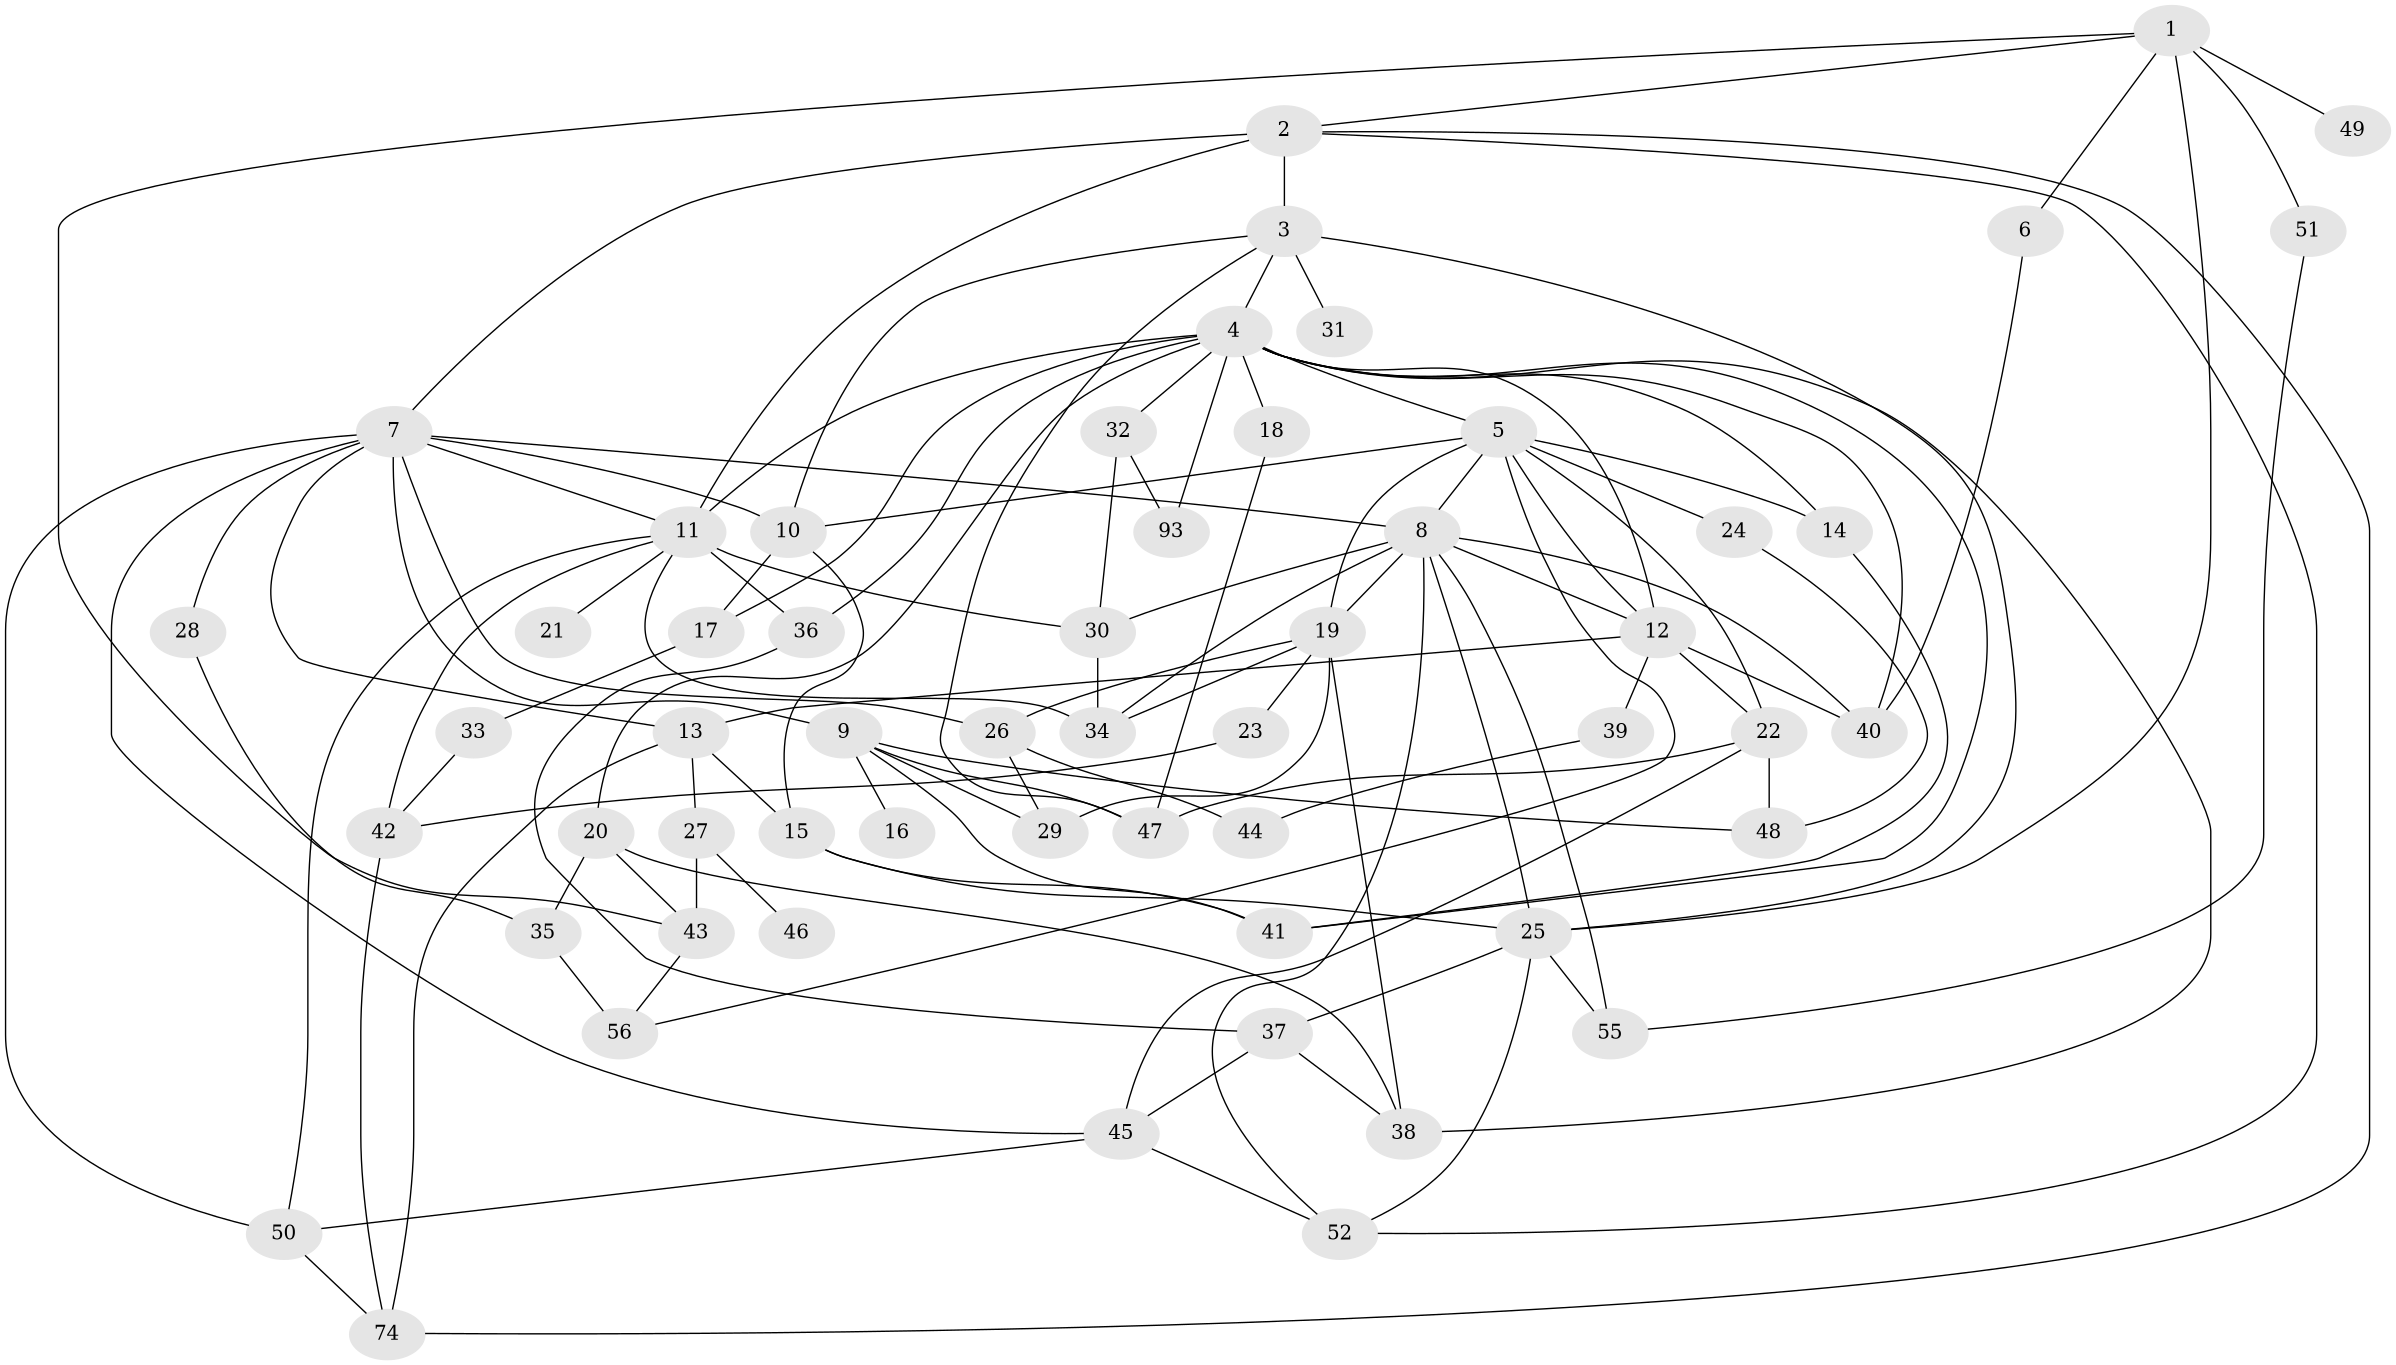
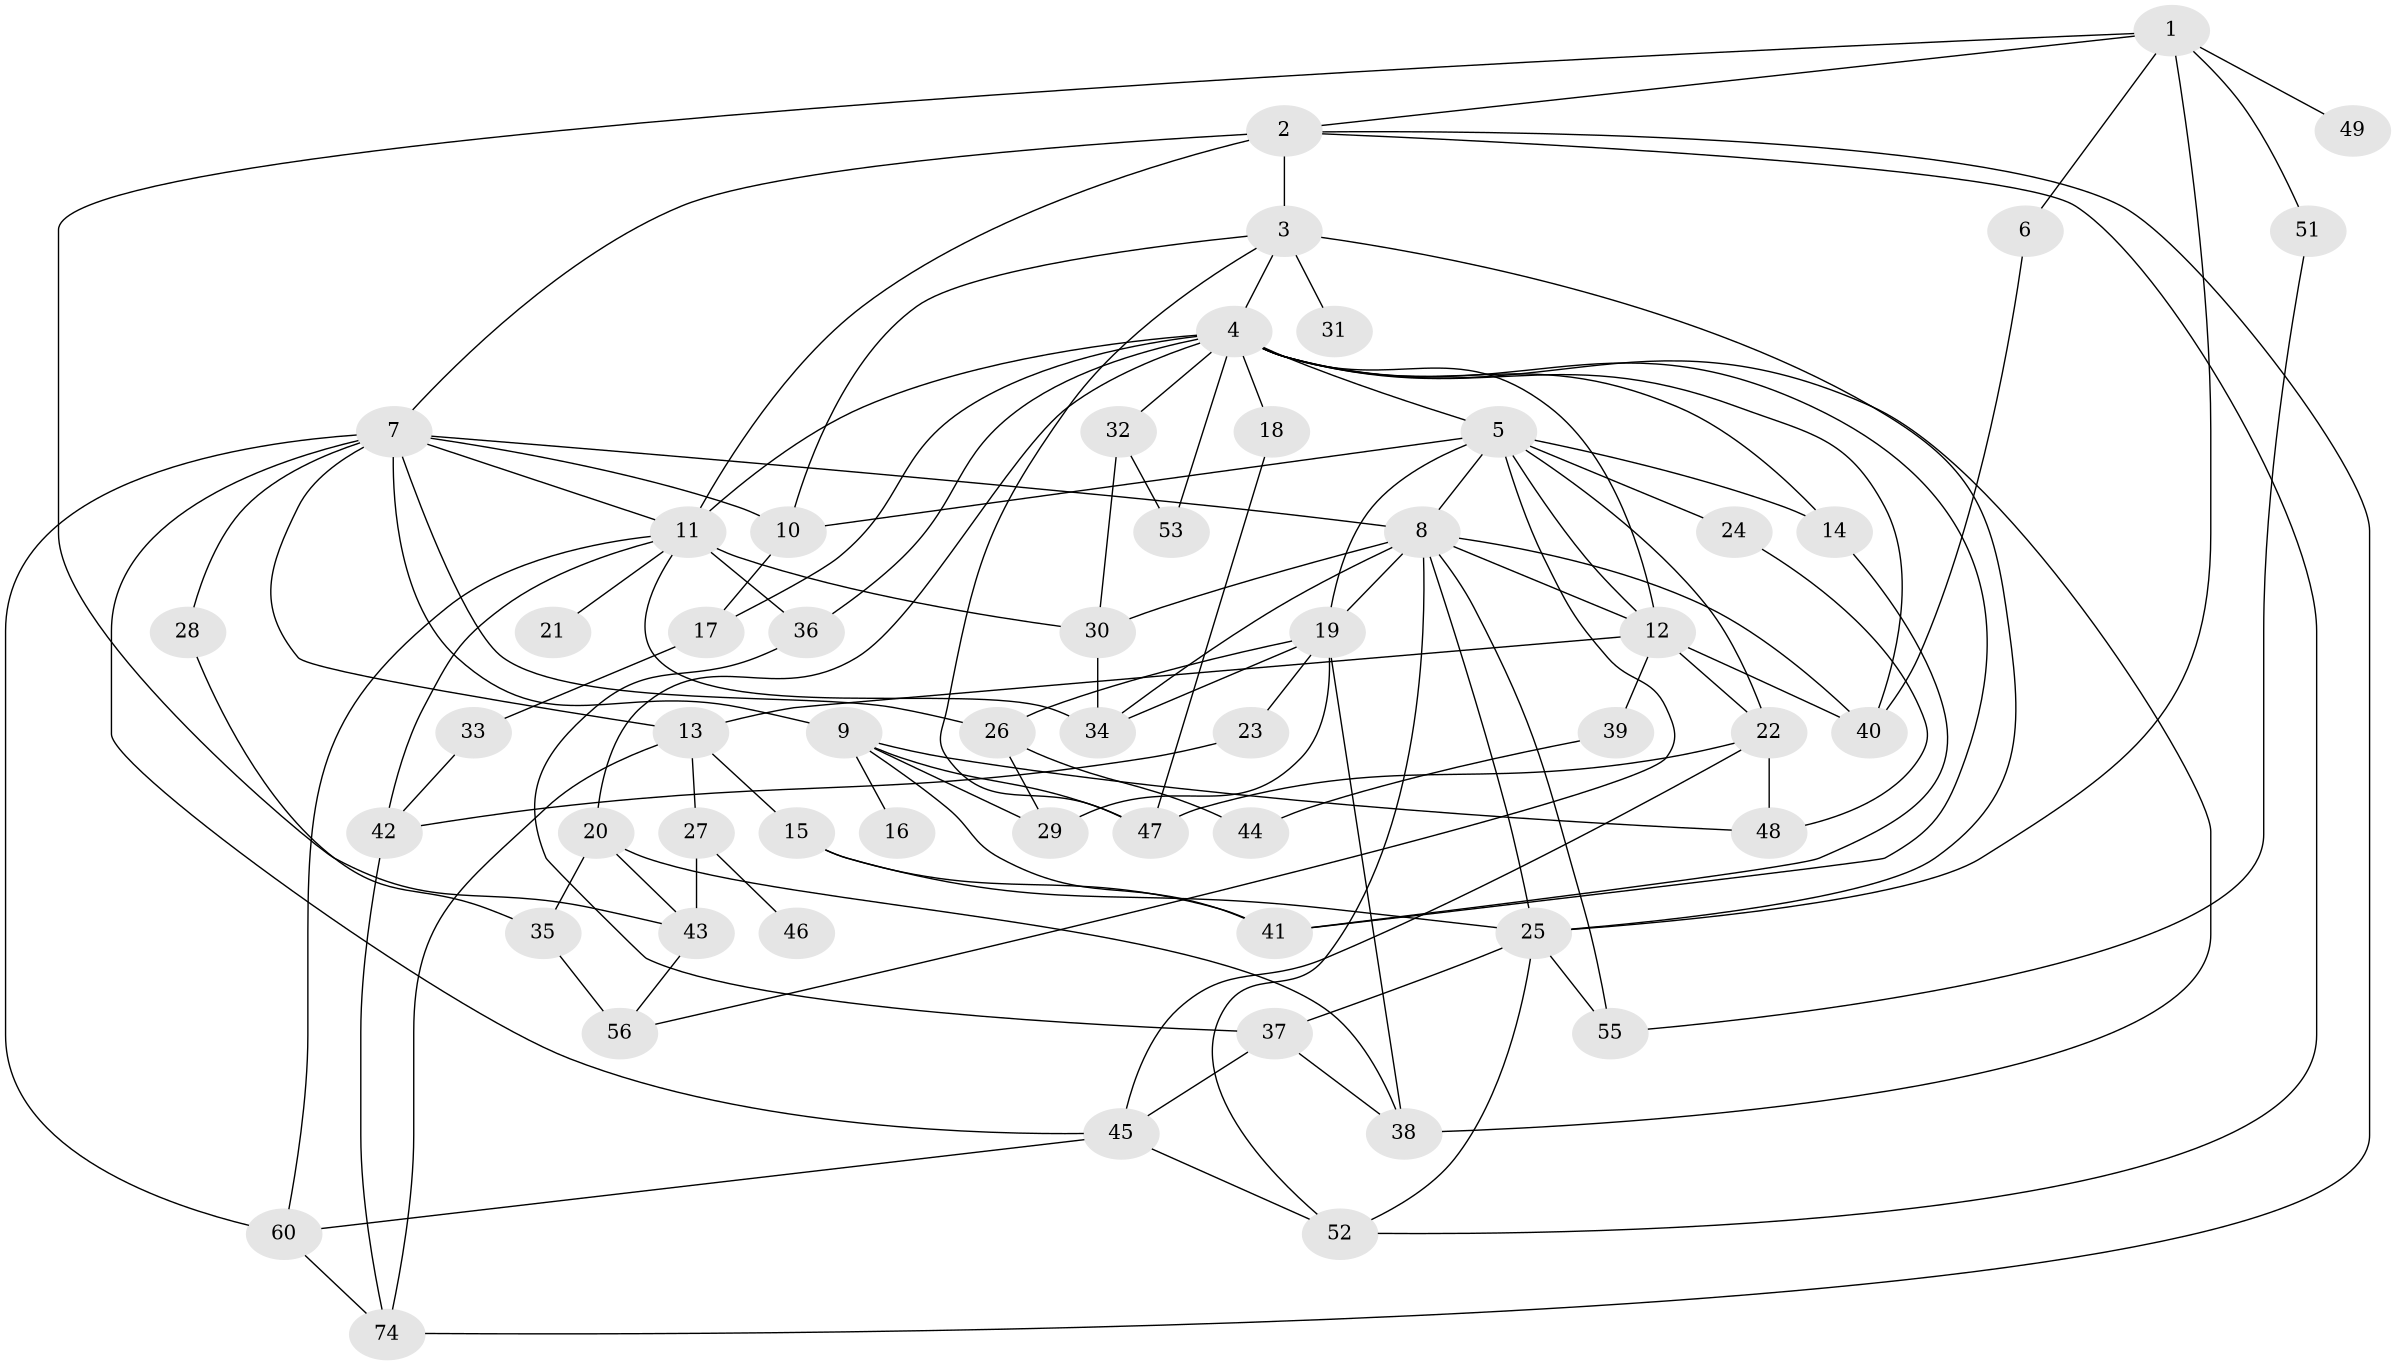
(1172, 532) -> (1172, 532)
(835, 678) -> none
(284, 1234) -> (284, 1234)
